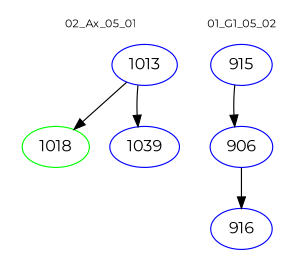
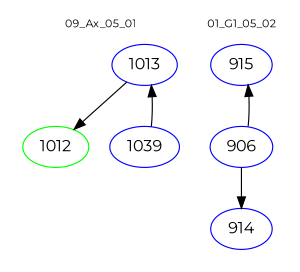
(101, 24) -> (101, 24)
(137, 100) -> (152, 112)
(234, 100) -> (249, 112)
(56, 147) -> (56, 147)
(241, 229) -> (241, 229)
